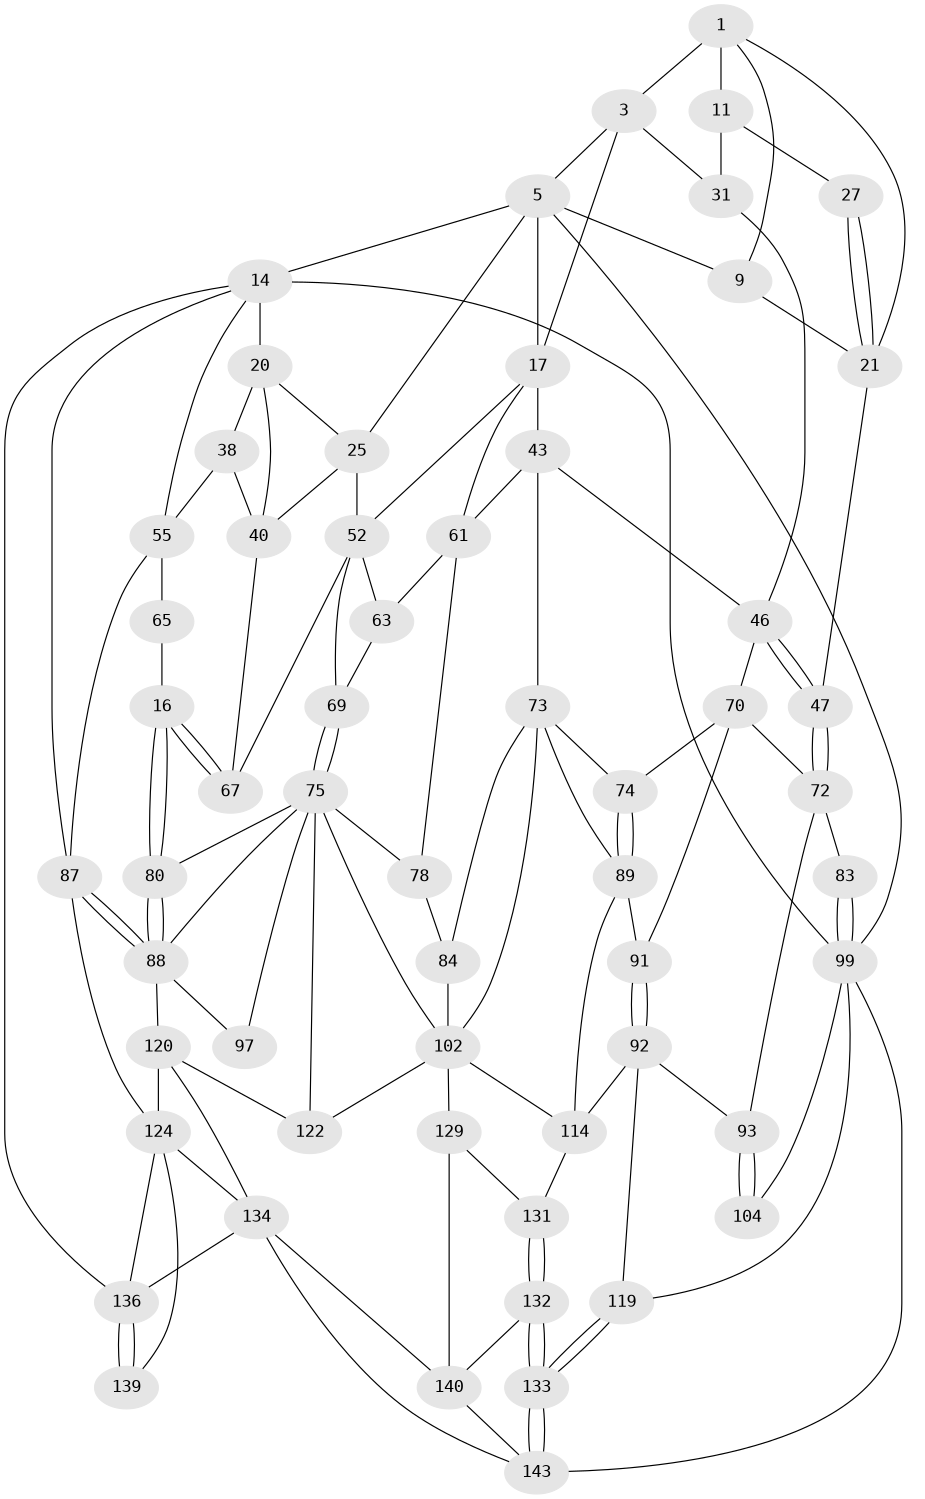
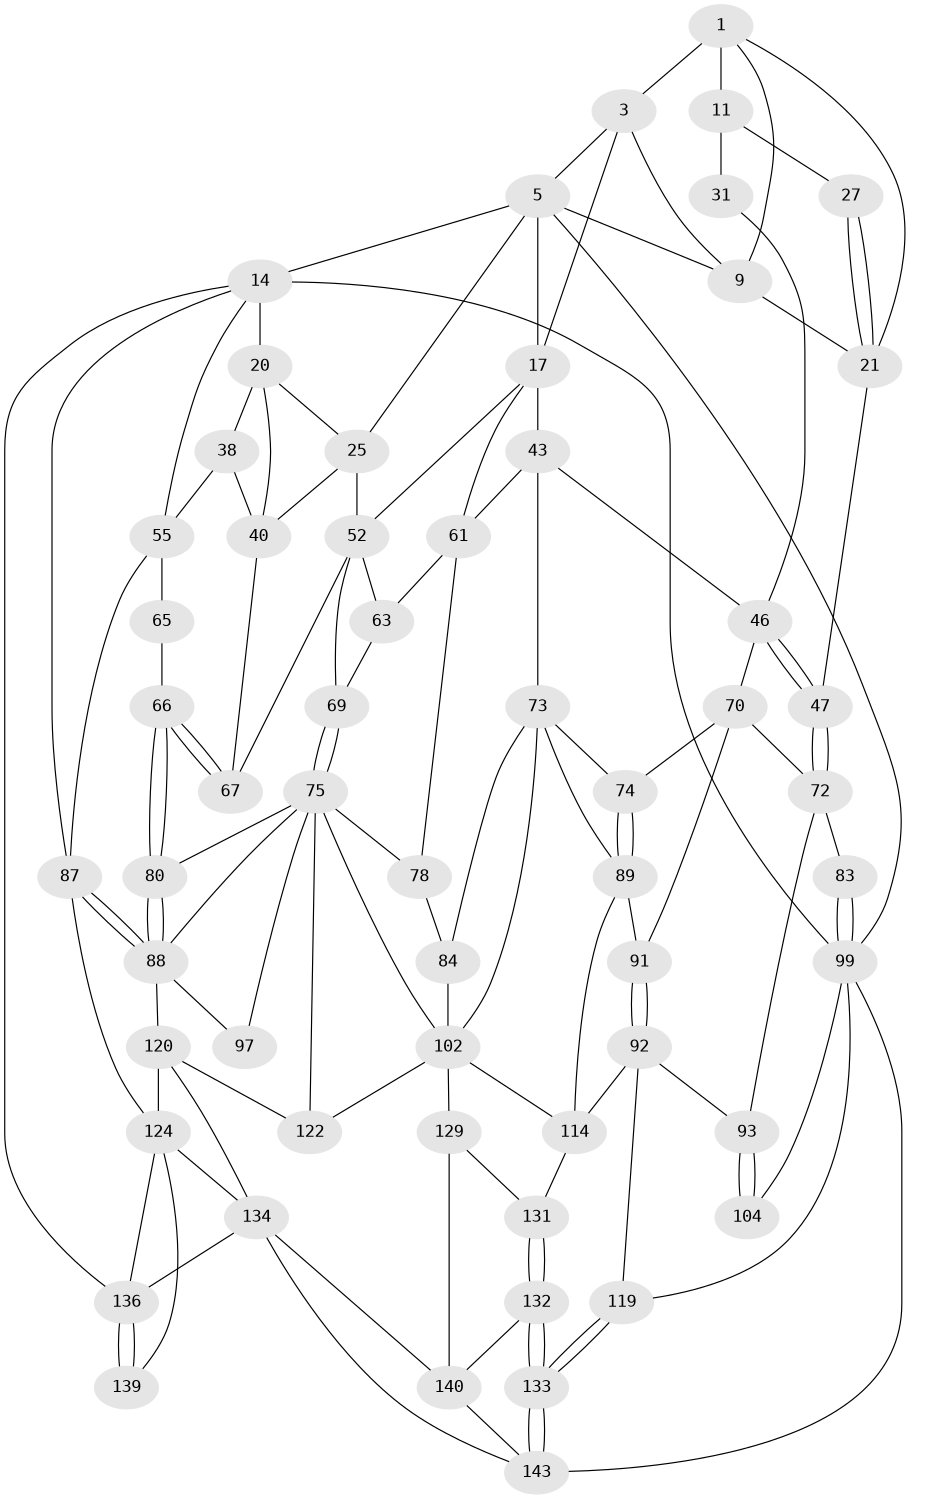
(673, 154) -> (669, 203)
(162, 707) -> (162, 707)
